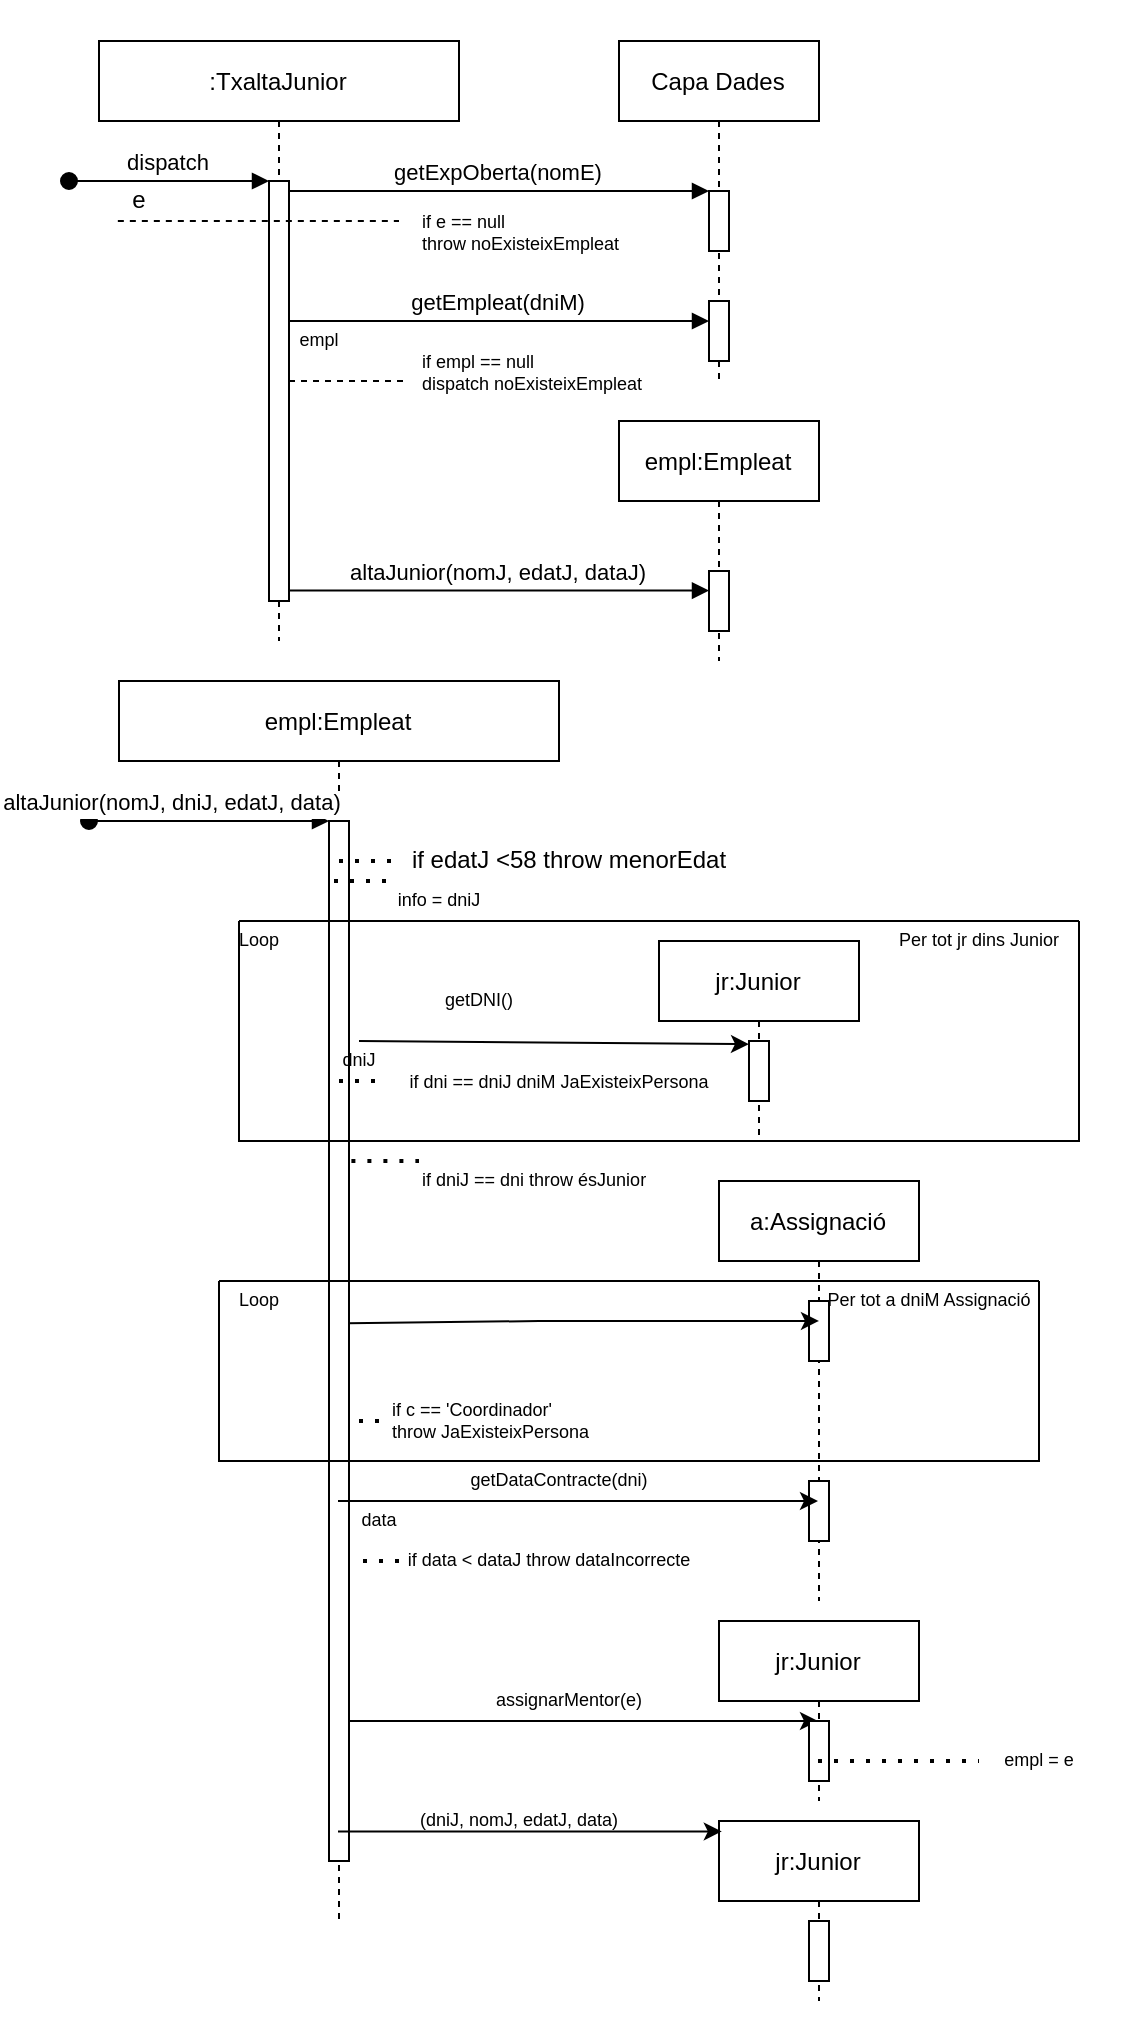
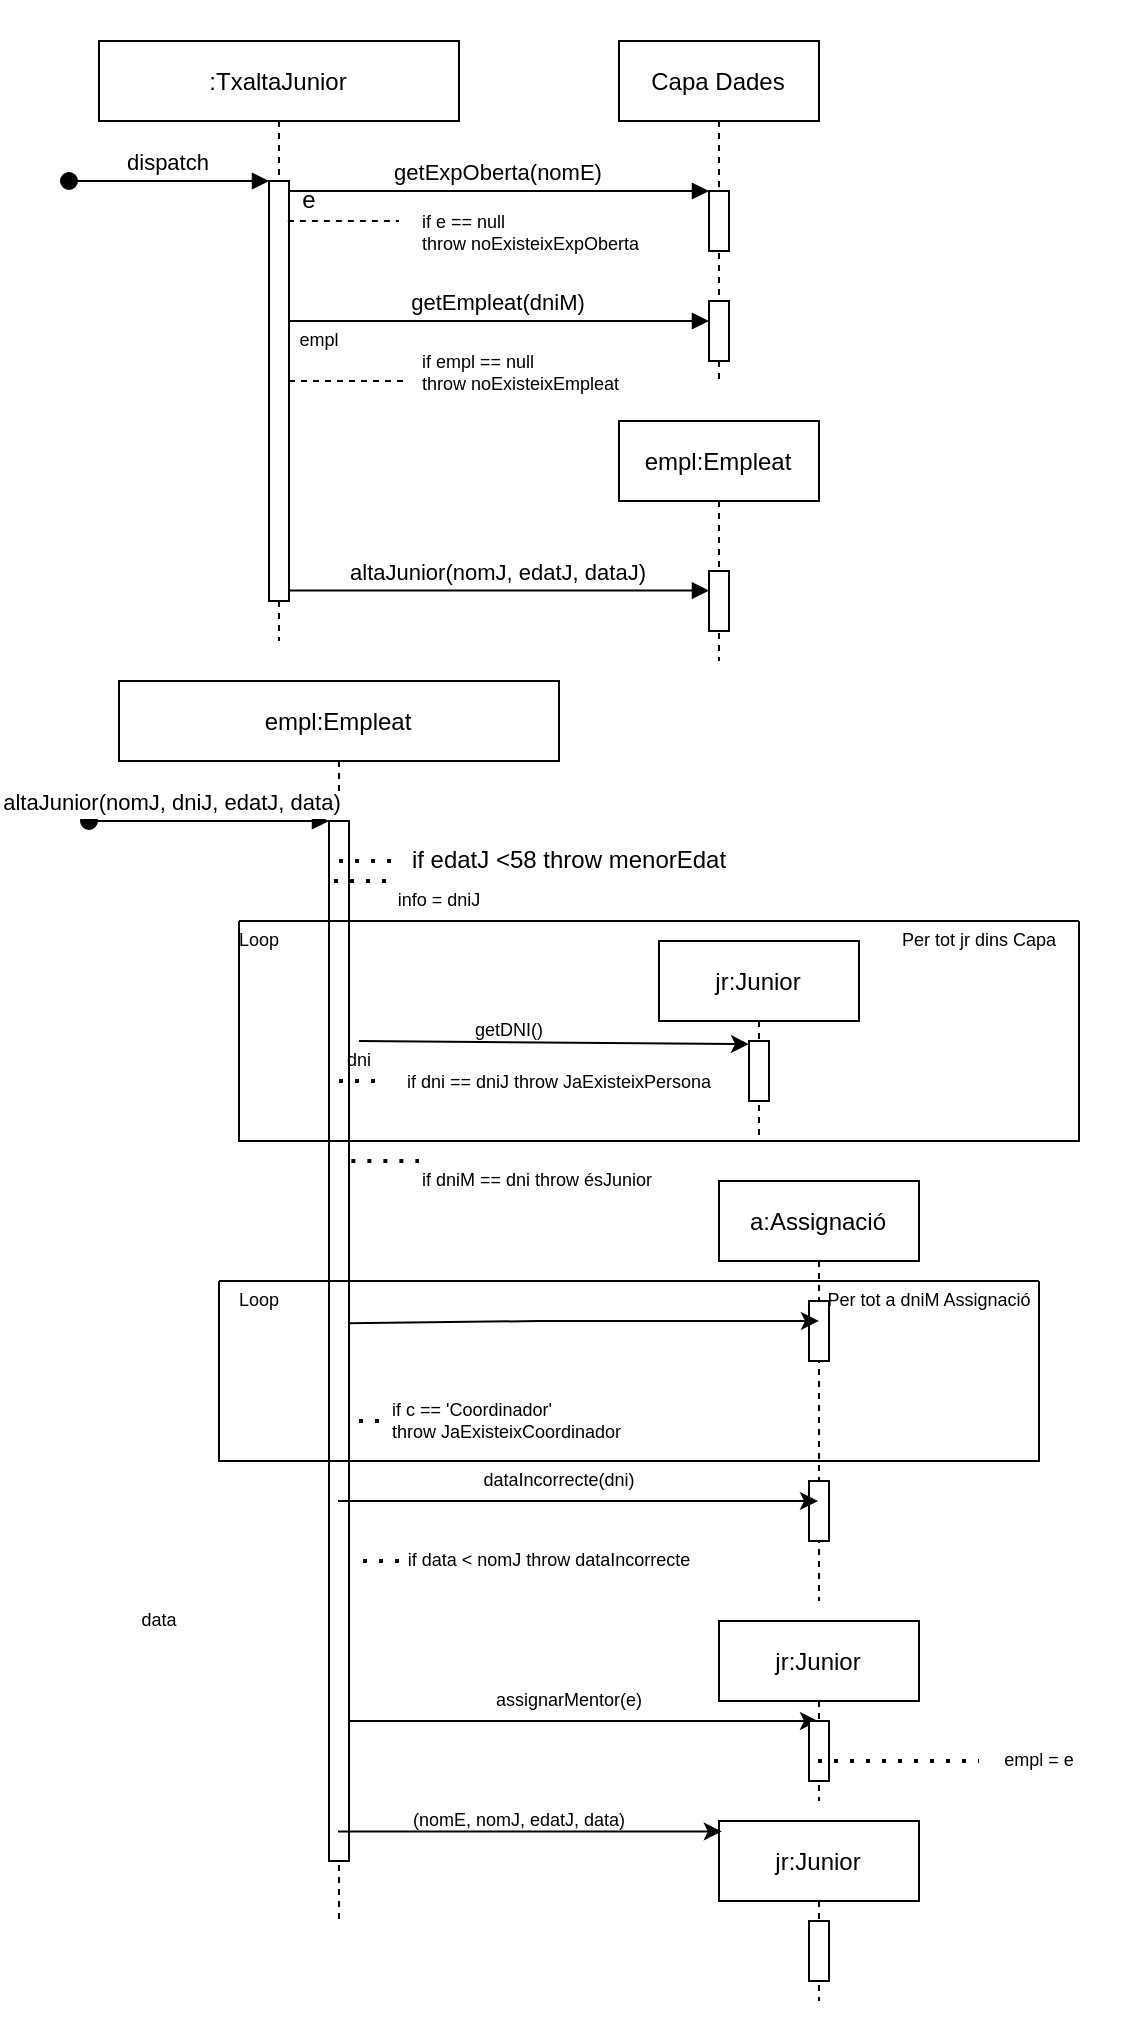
(139, 201) -> (309, 201)
(565, 231) -> (582, 231)
(582, 371) -> (565, 371)
(980, 941) -> (980, 941)
(479, 1001) -> (509, 1031)
(360, 1061) -> (360, 1061)
(560, 1081) -> (560, 1081)
(548, 1181) -> (548, 1181)
(502, 1421) -> (520, 1421)
(560, 1481) -> (560, 1481)
(379, 1521) -> (159, 1621)
(550, 1561) -> (550, 1561)
(520, 1821) -> (520, 1821)
